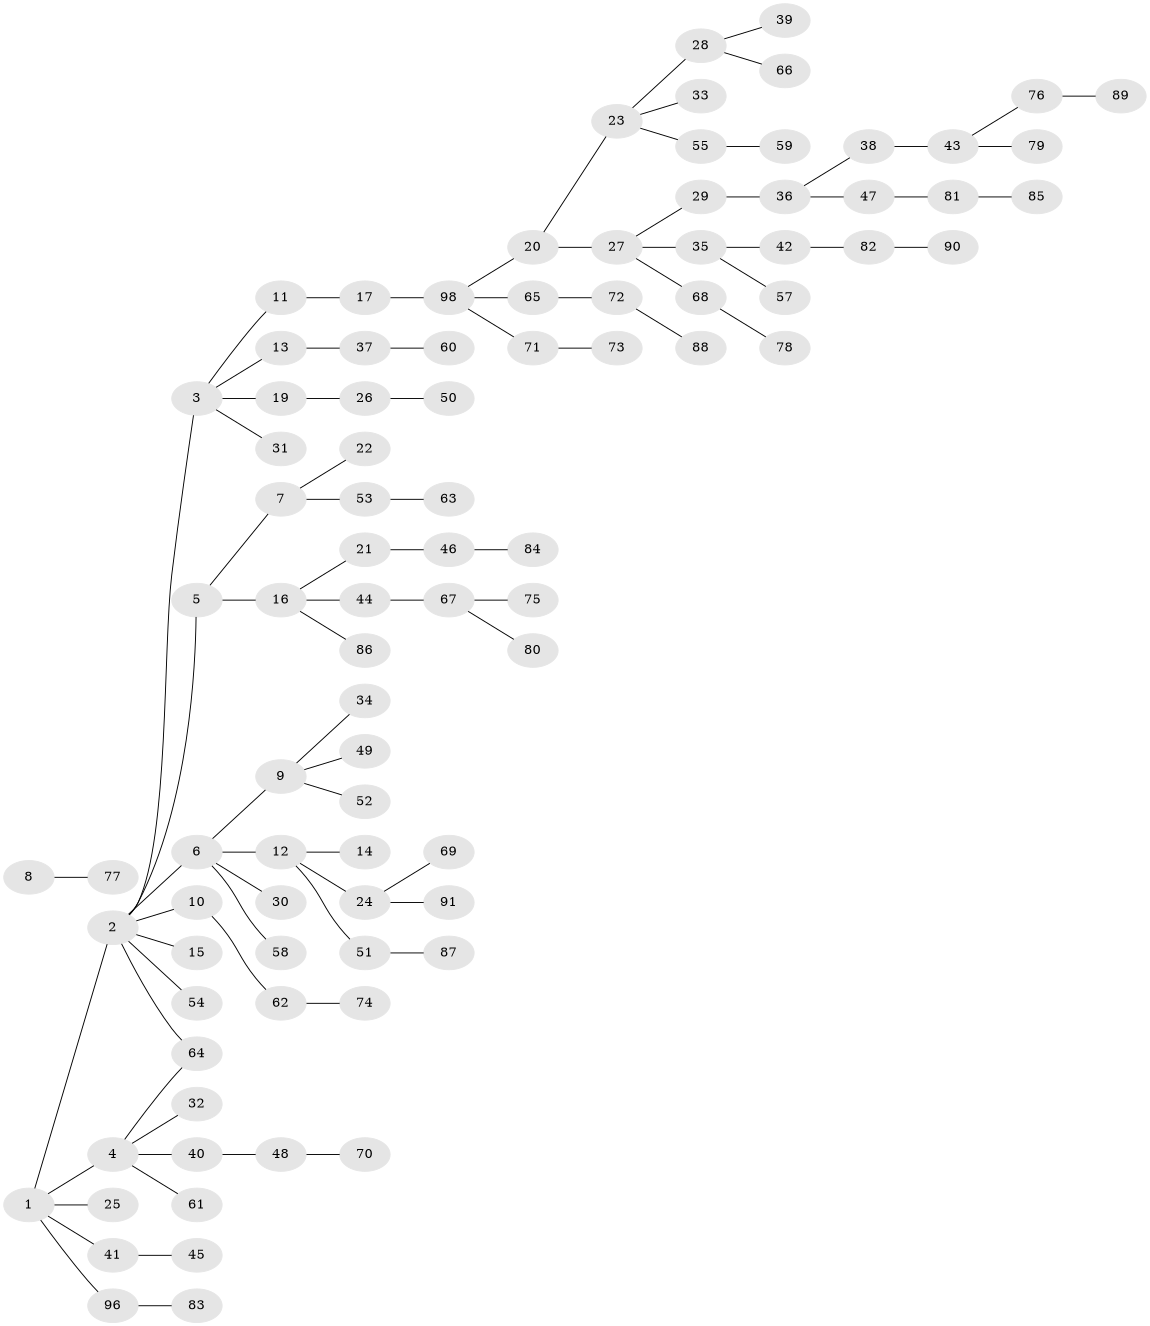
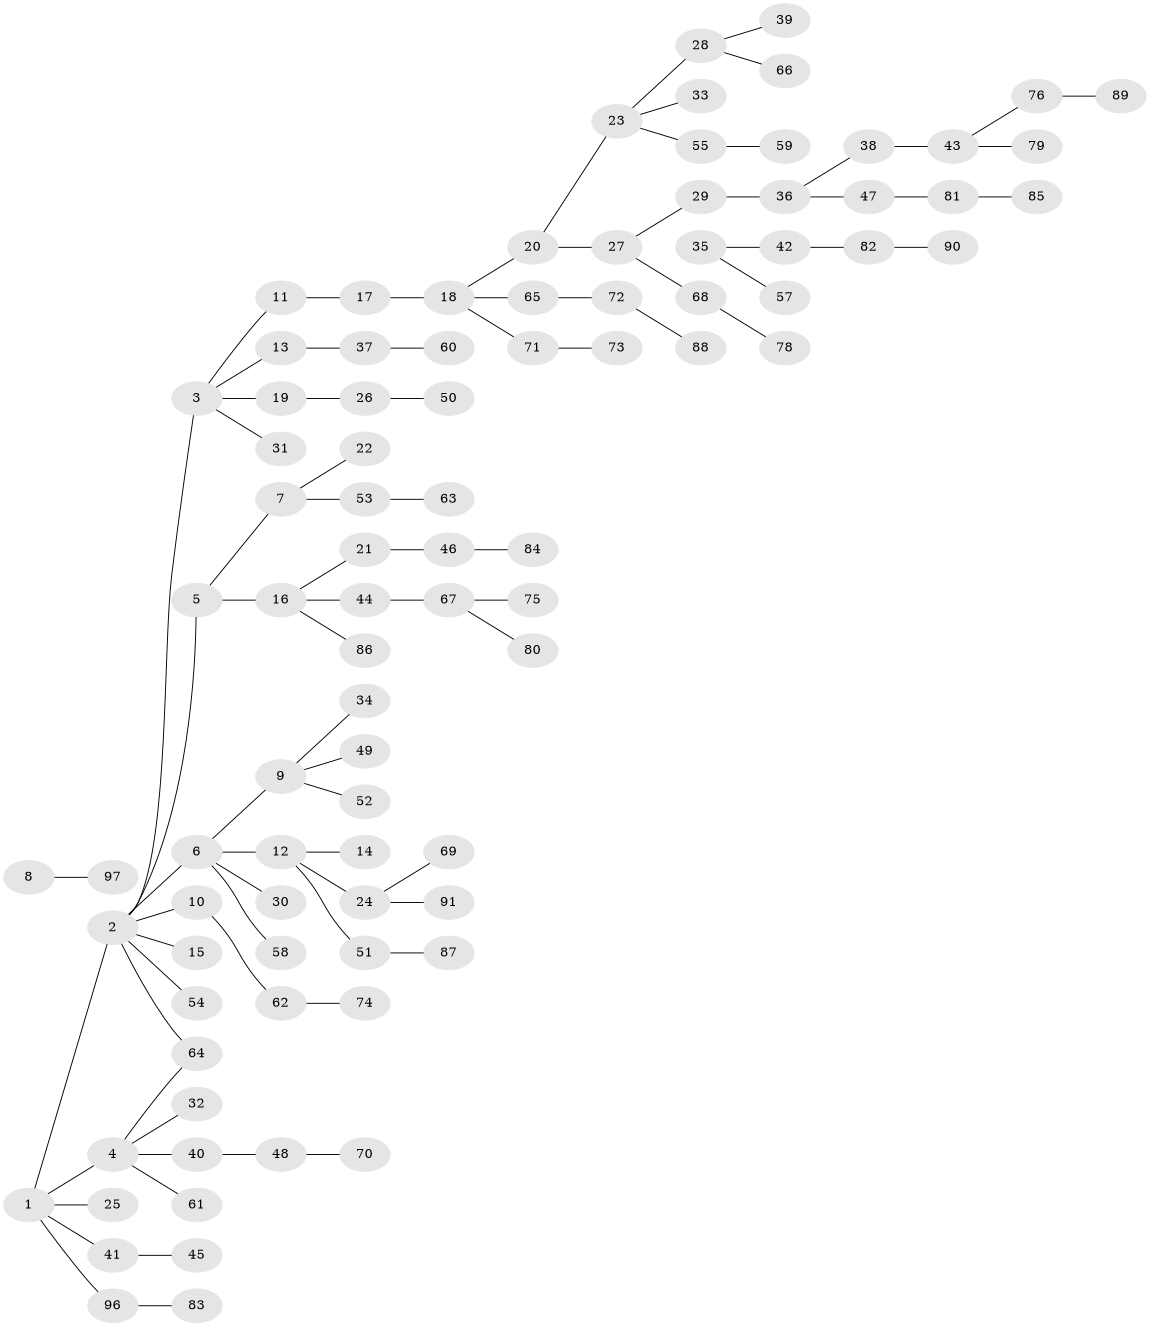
(659, 247) -> none
(449, 298) -> (449, 298)
(113, 877) -> (113, 877)
